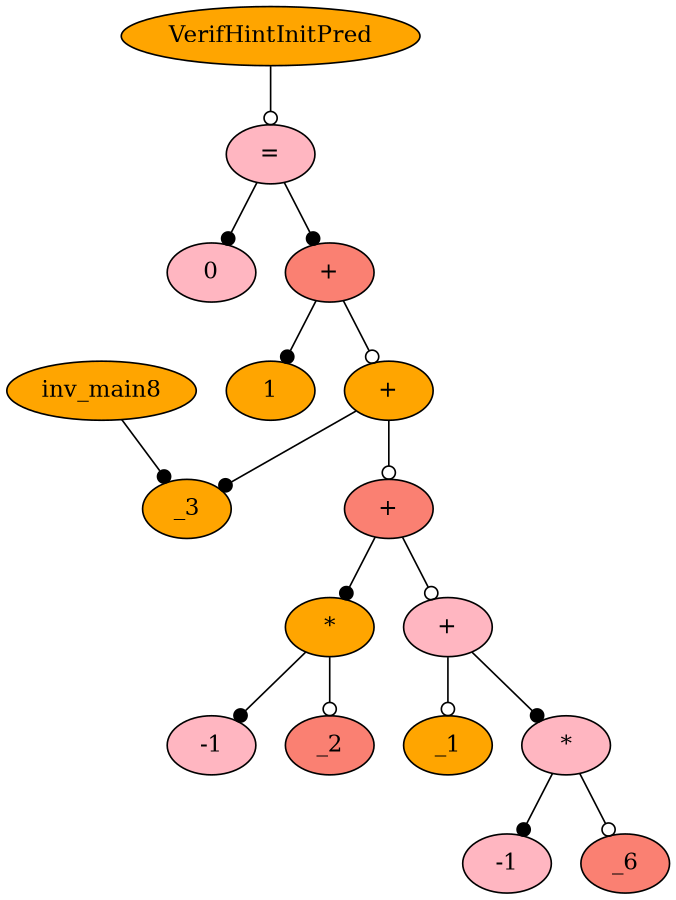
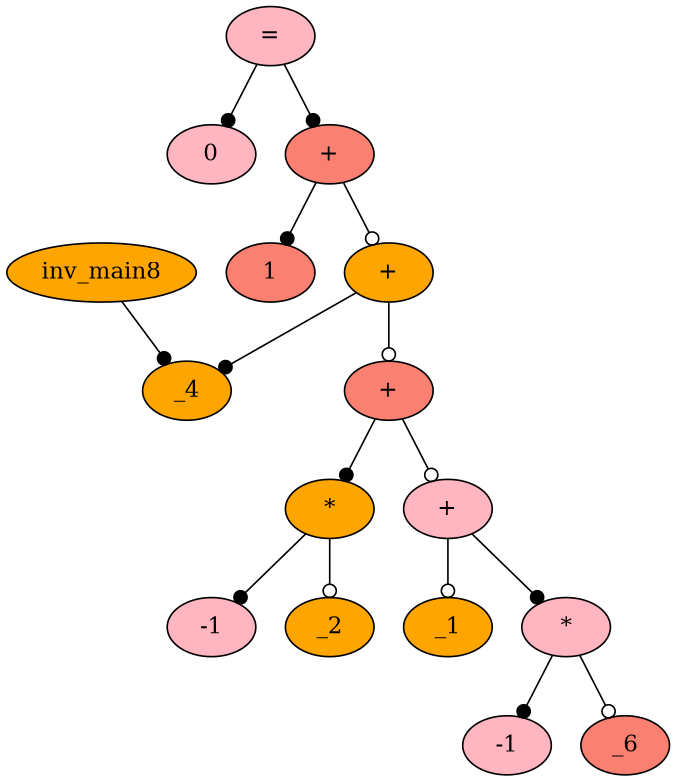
(271, 36) -> none
(271, 391) -> (271, 273)
(187, 509) -> (187, 391)
(330, 745) -> (330, 627)
